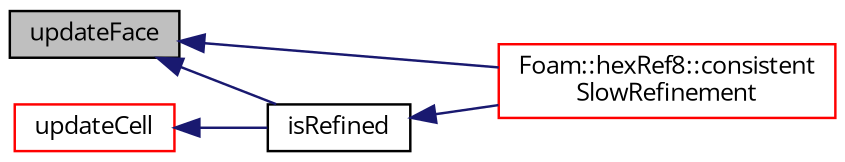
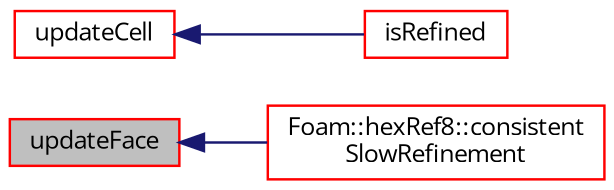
(95, 34) -> (95, 143)
(228, 86) -> none
(467, 110) -> none
(339, 128) -> (436, 34)
